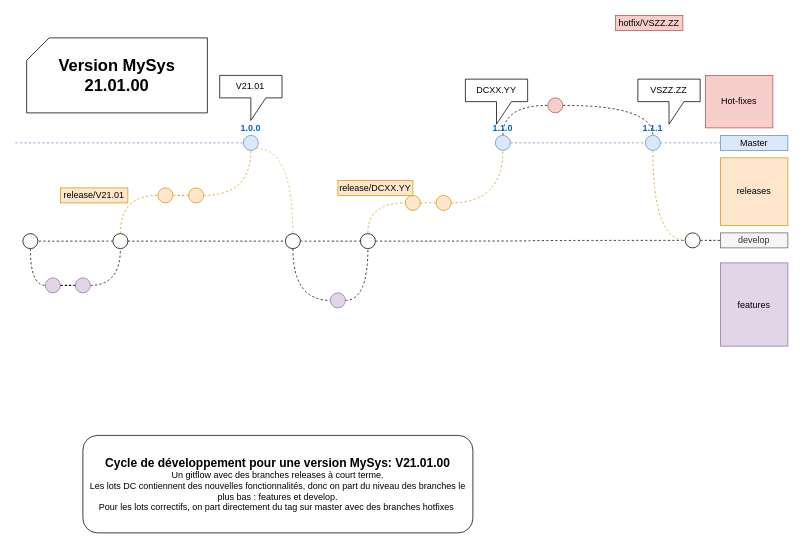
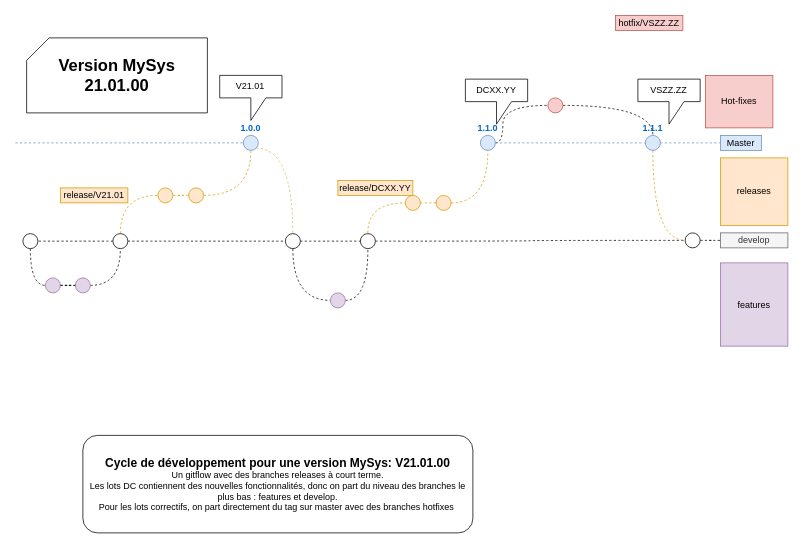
(503, 143) -> (488, 143)
(754, 143) -> (741, 143)
